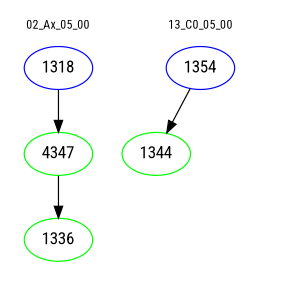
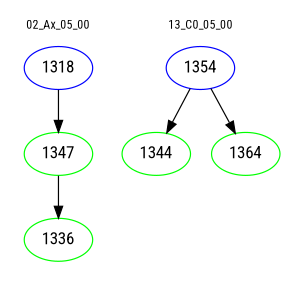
(58, 154) -> (58, 154)
none -> (246, 154)
